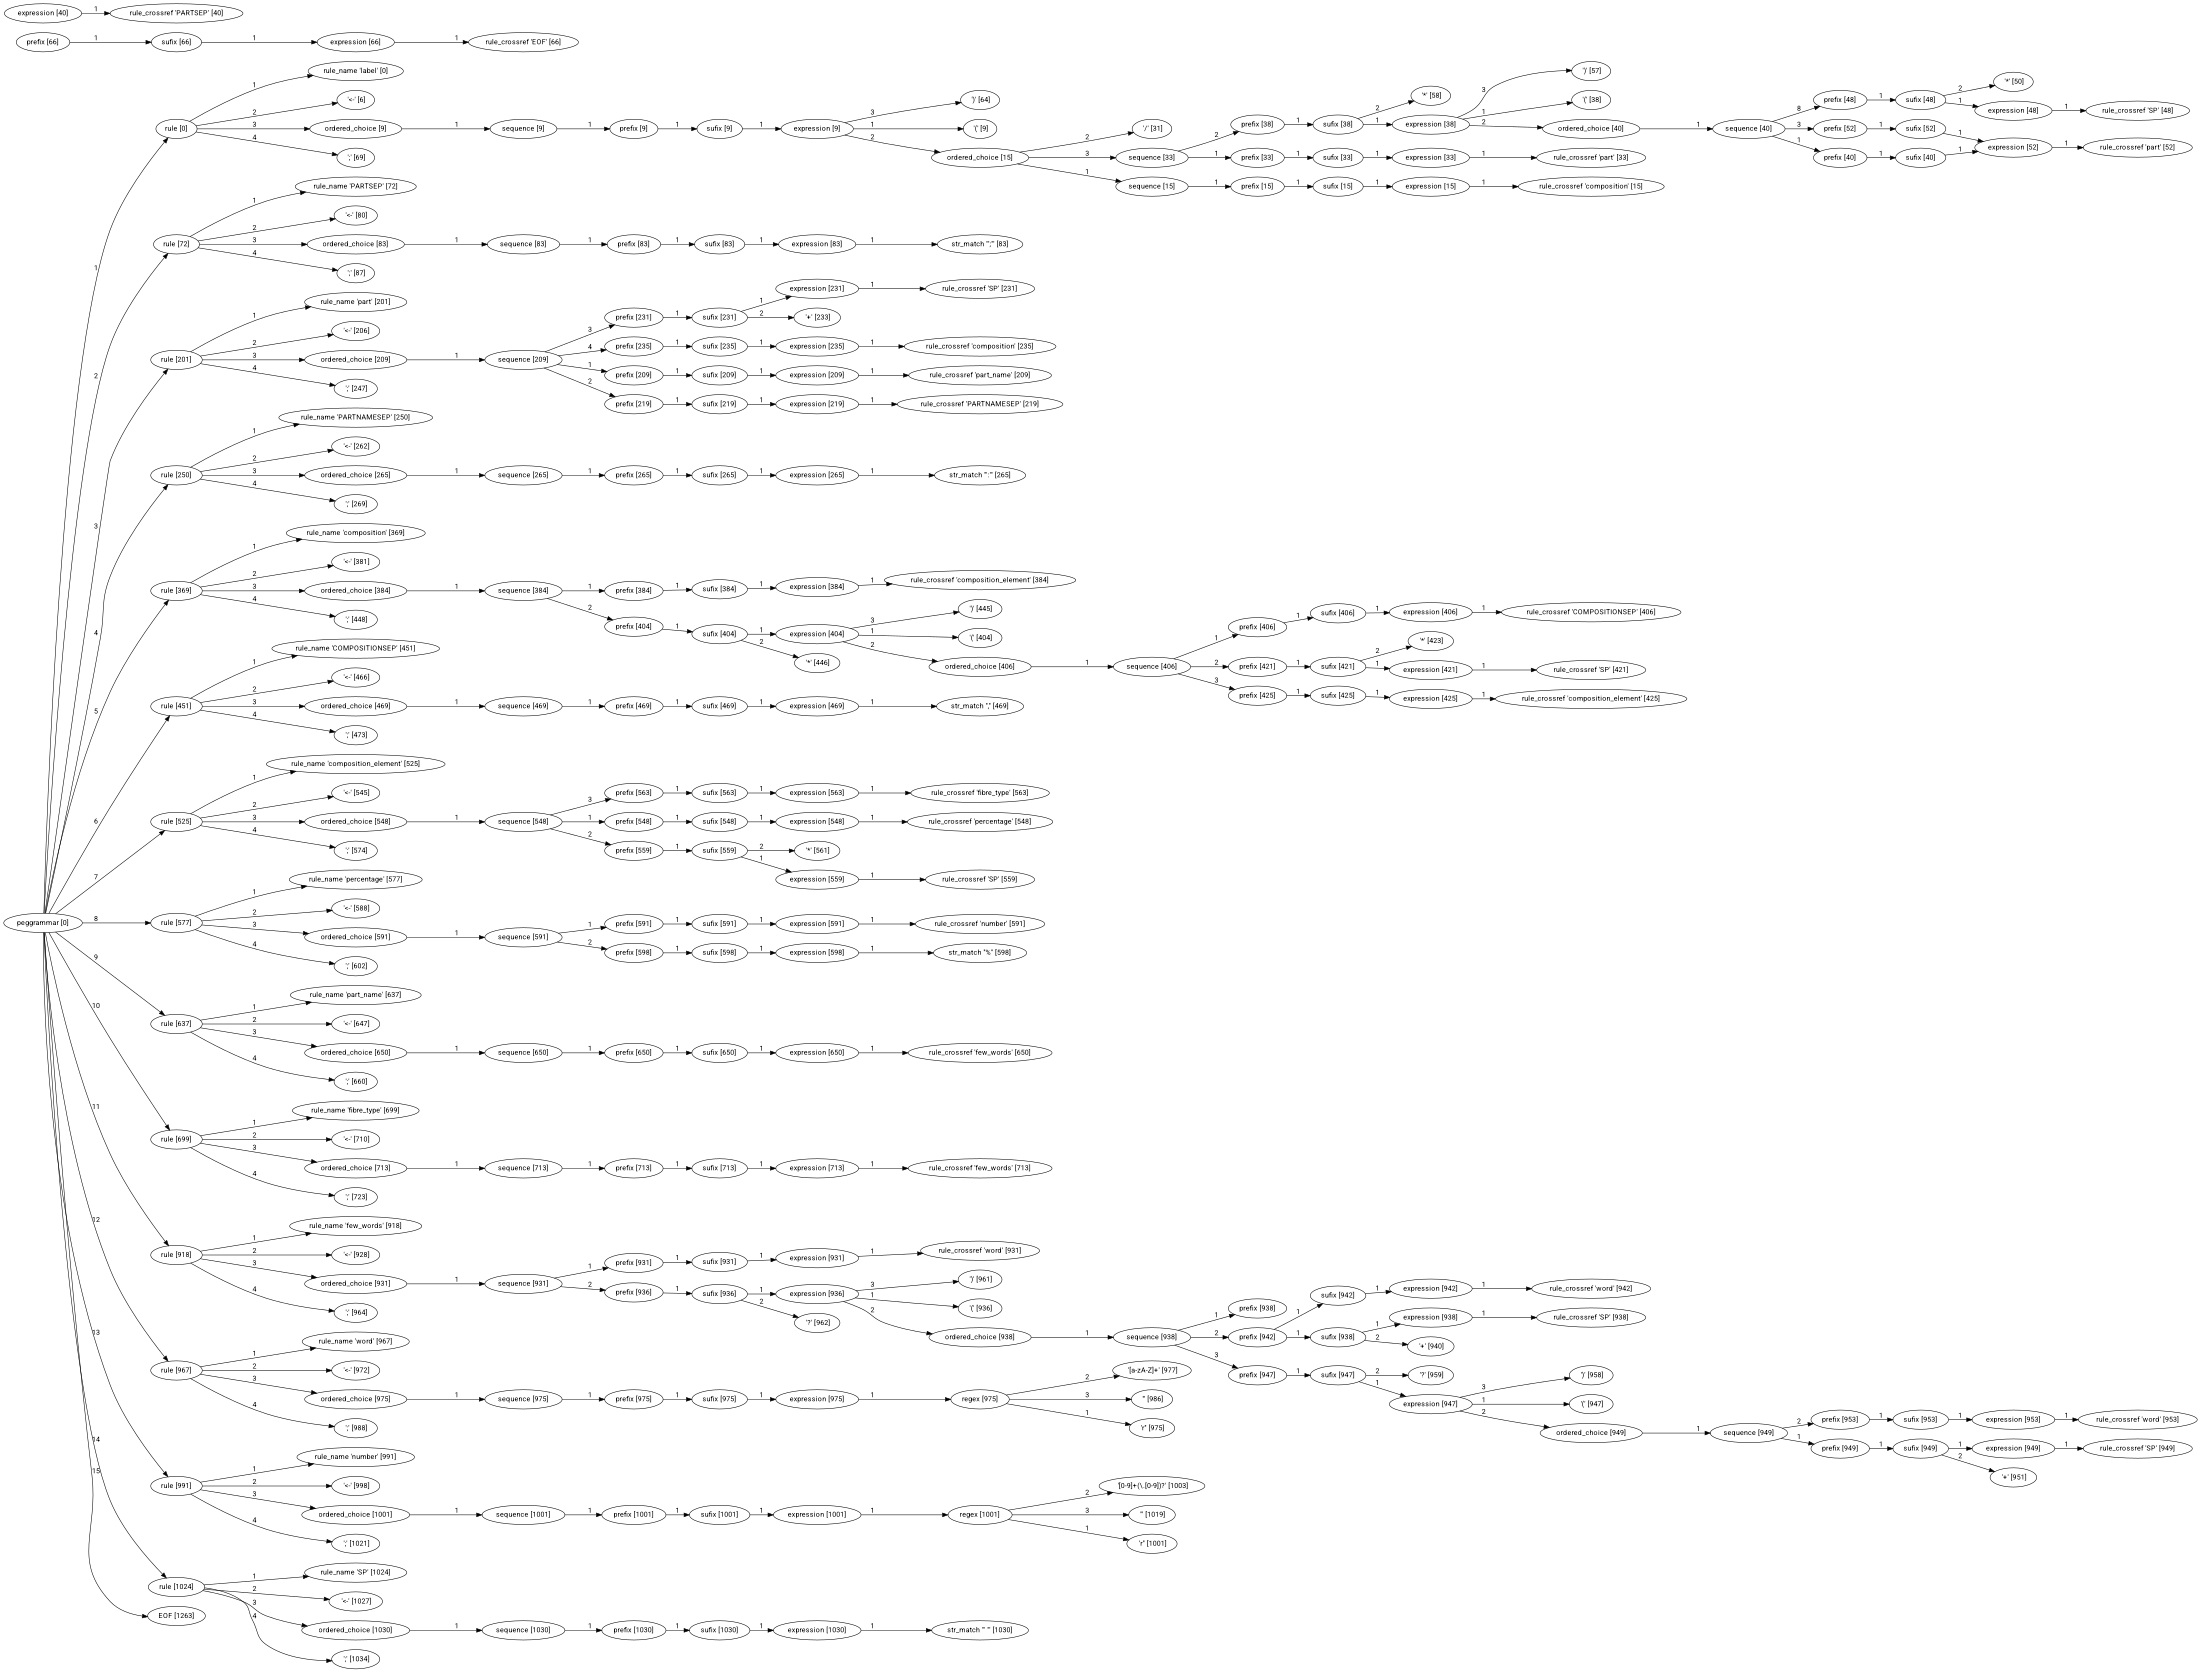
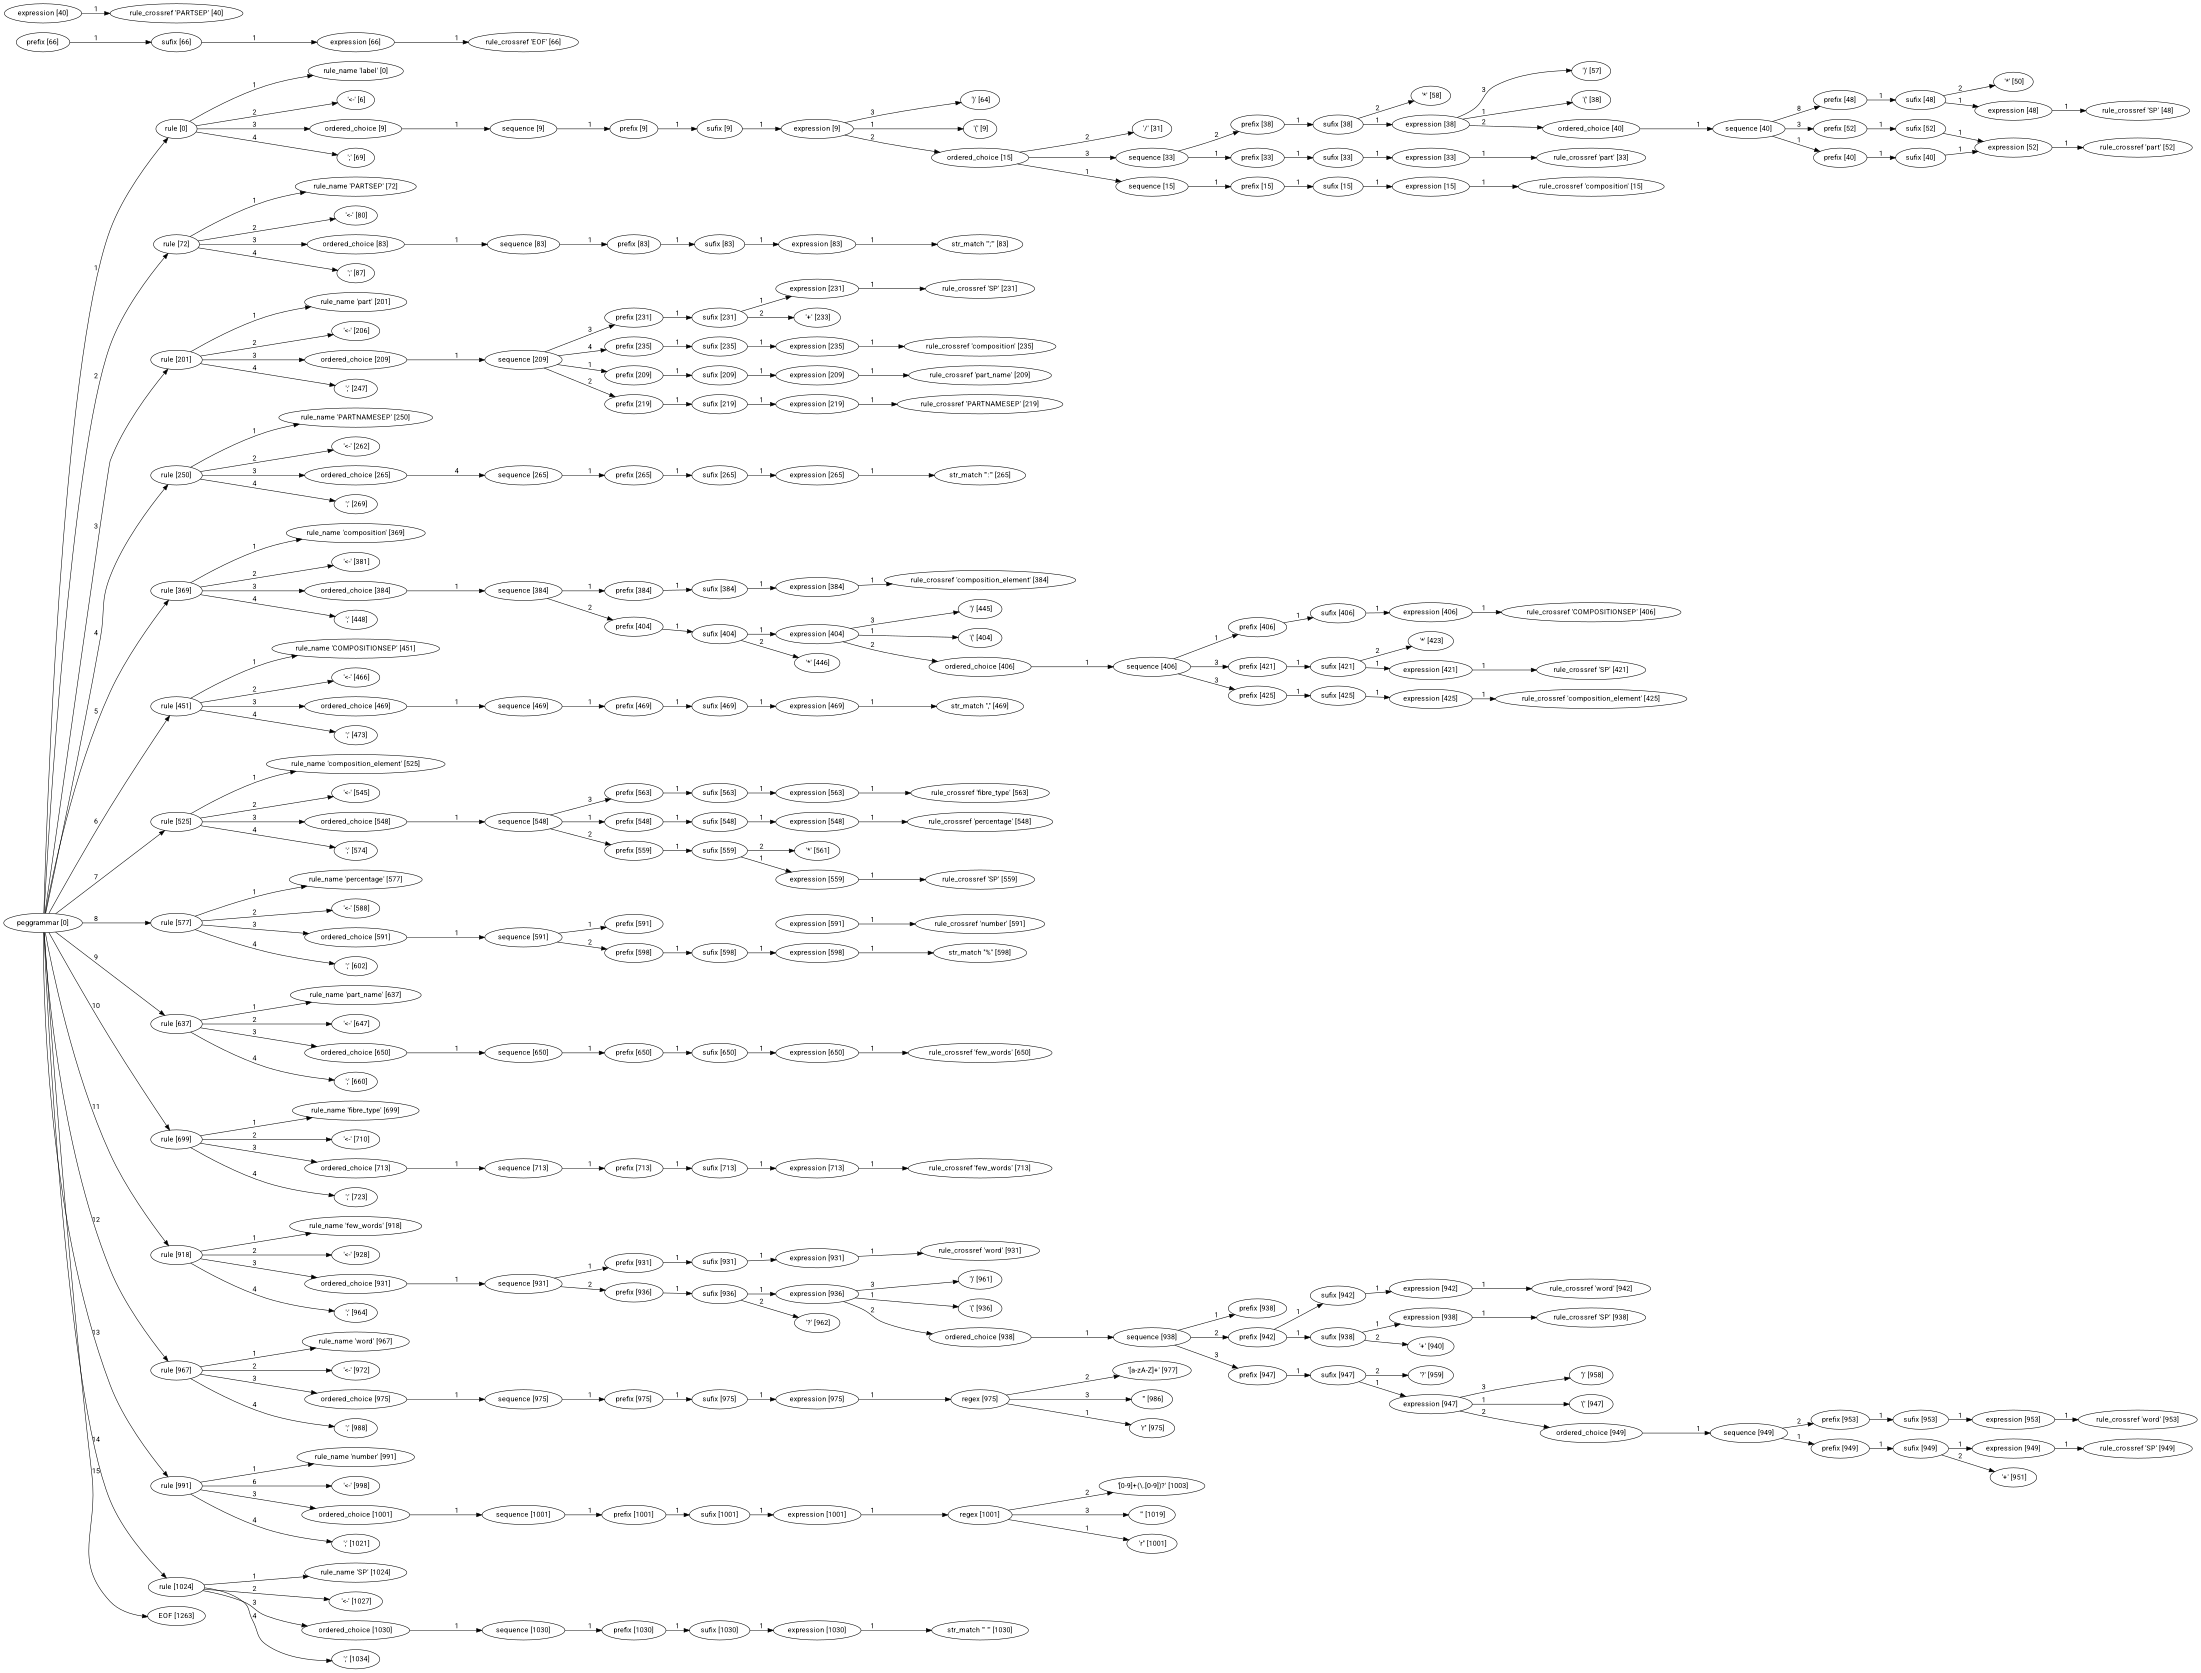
(457, 471) -> (457, 471)
(1217, 663) -> (1217, 663)
(720, 924) -> none
(255, 1482) -> (255, 1482)
